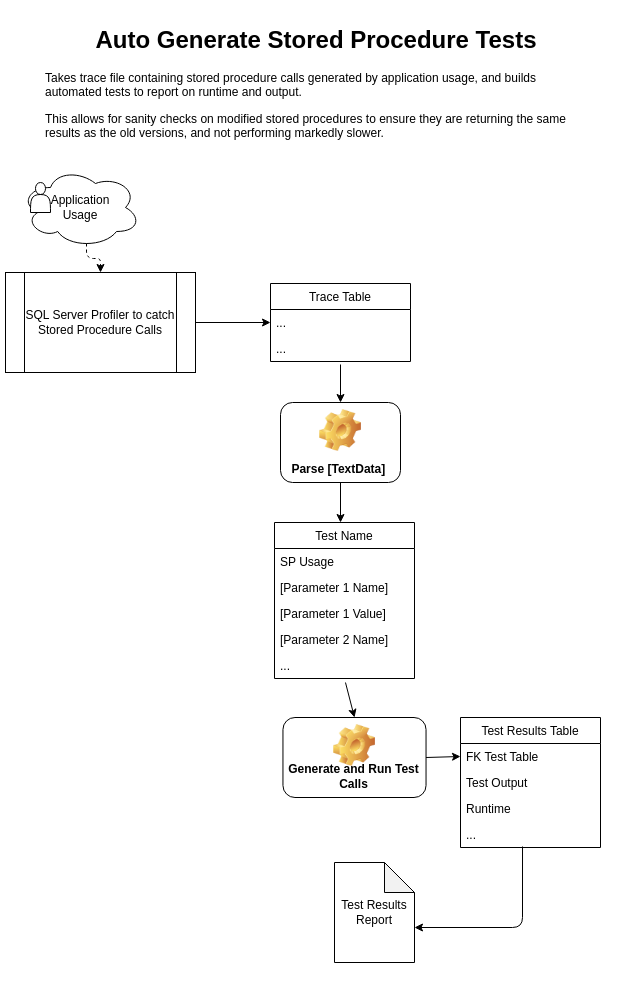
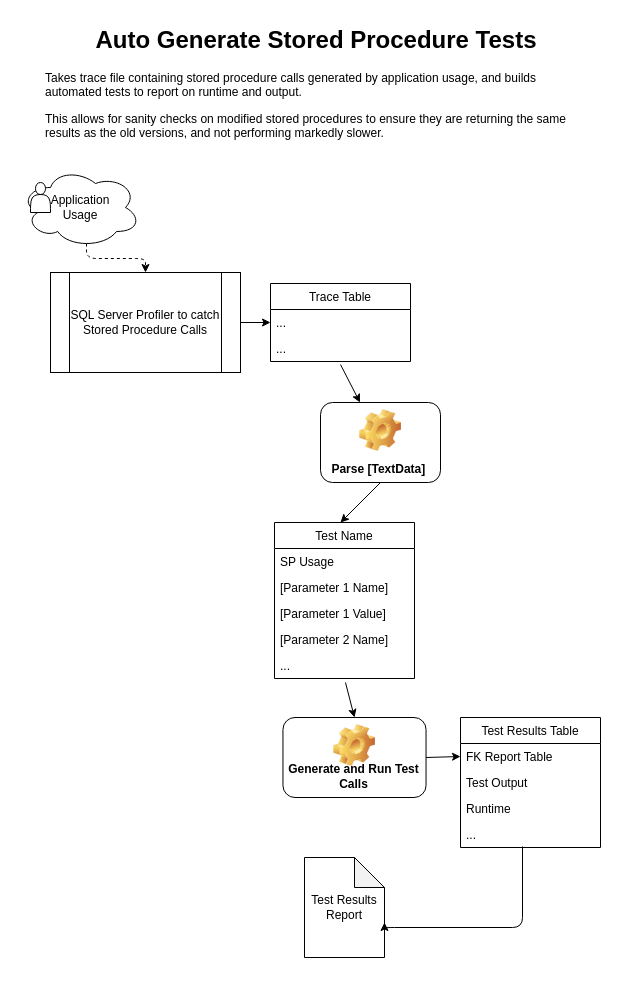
(101, 323) -> (146, 323)
(341, 443) -> (381, 443)
(505, 757) -> (512, 757)
(375, 913) -> (345, 908)
